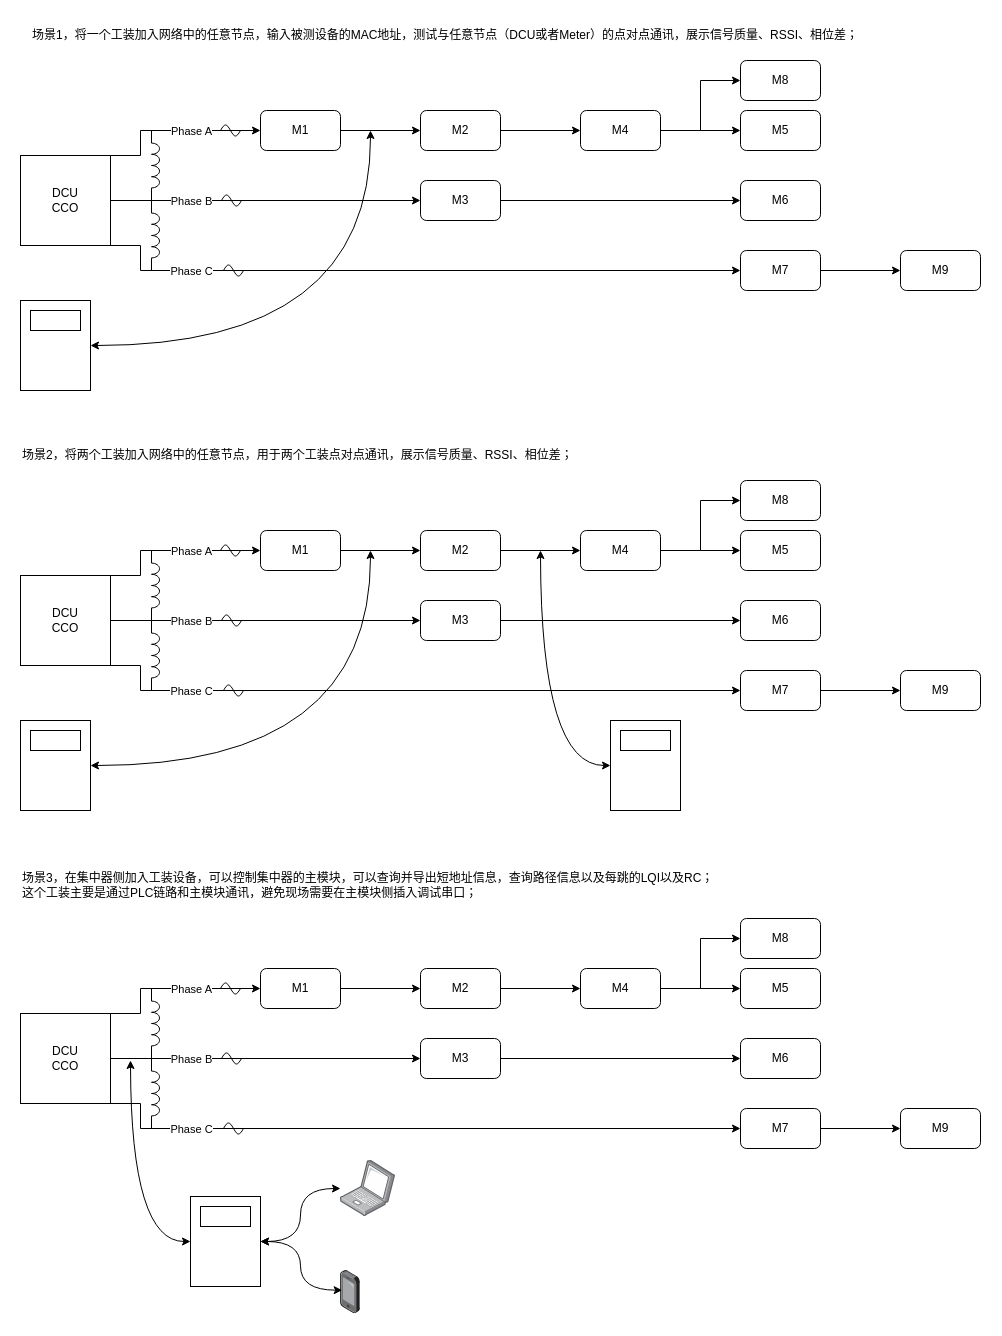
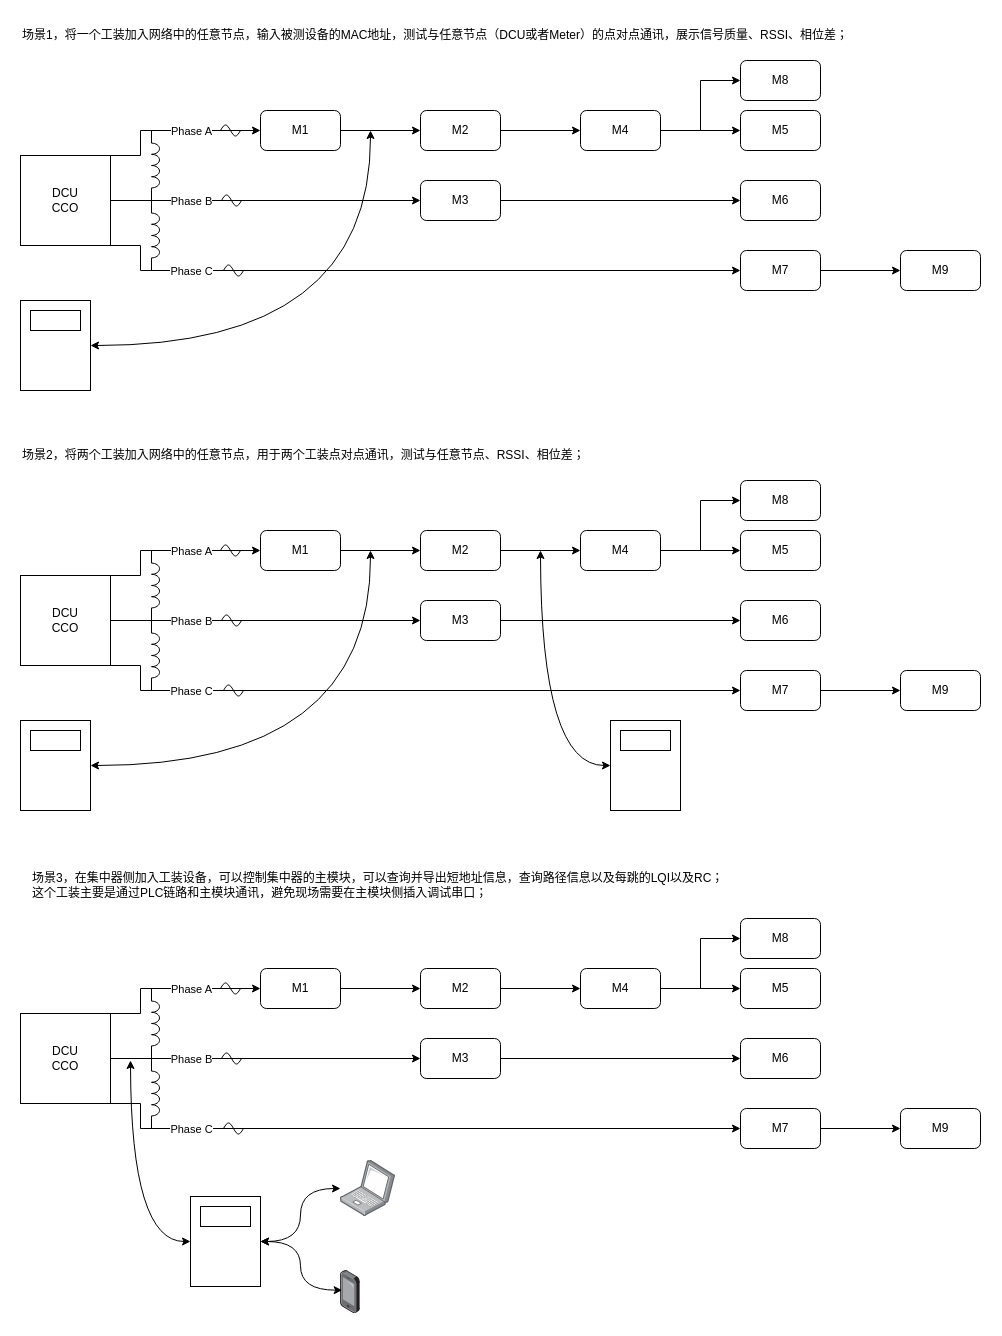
(511, 36) -> (501, 36)
(297, 456) -> (303, 456)
(421, 886) -> (431, 886)
